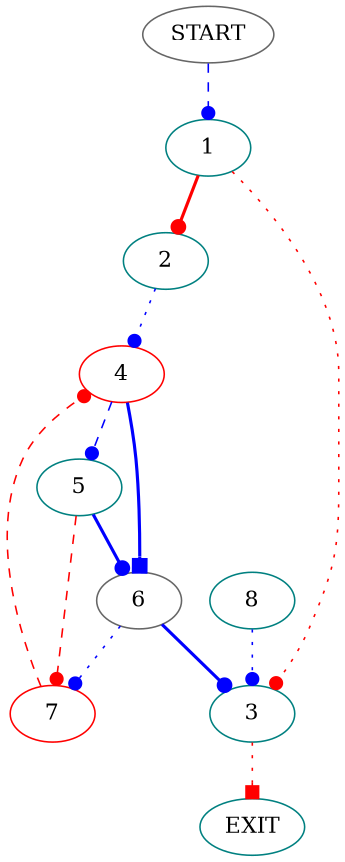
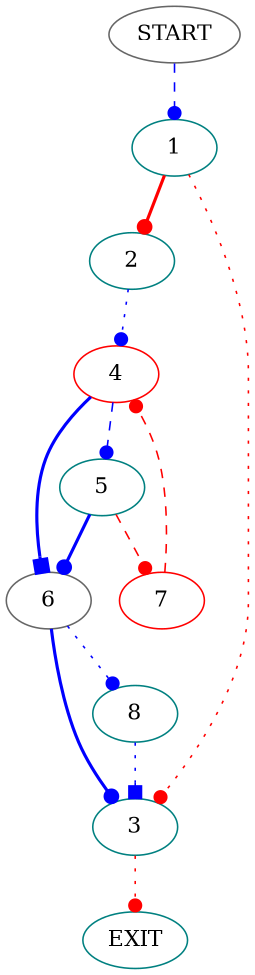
(252, 651) -> (135, 763)
(100, 652) -> (88, 652)
(252, 763) -> (135, 877)
